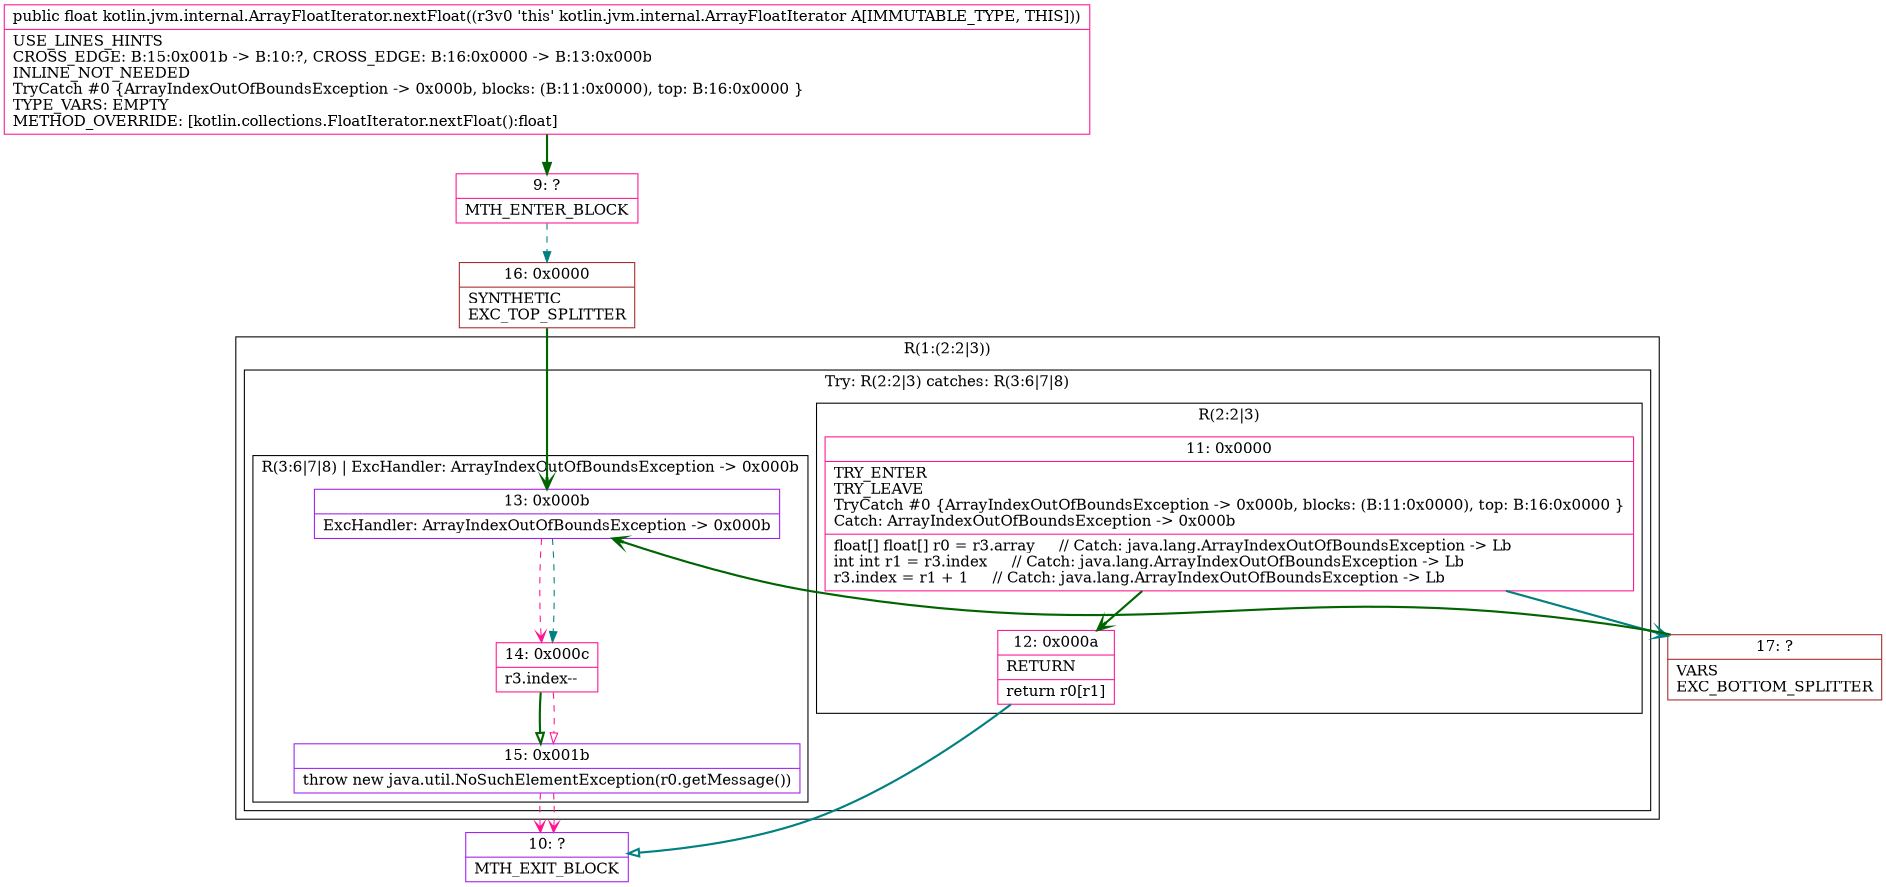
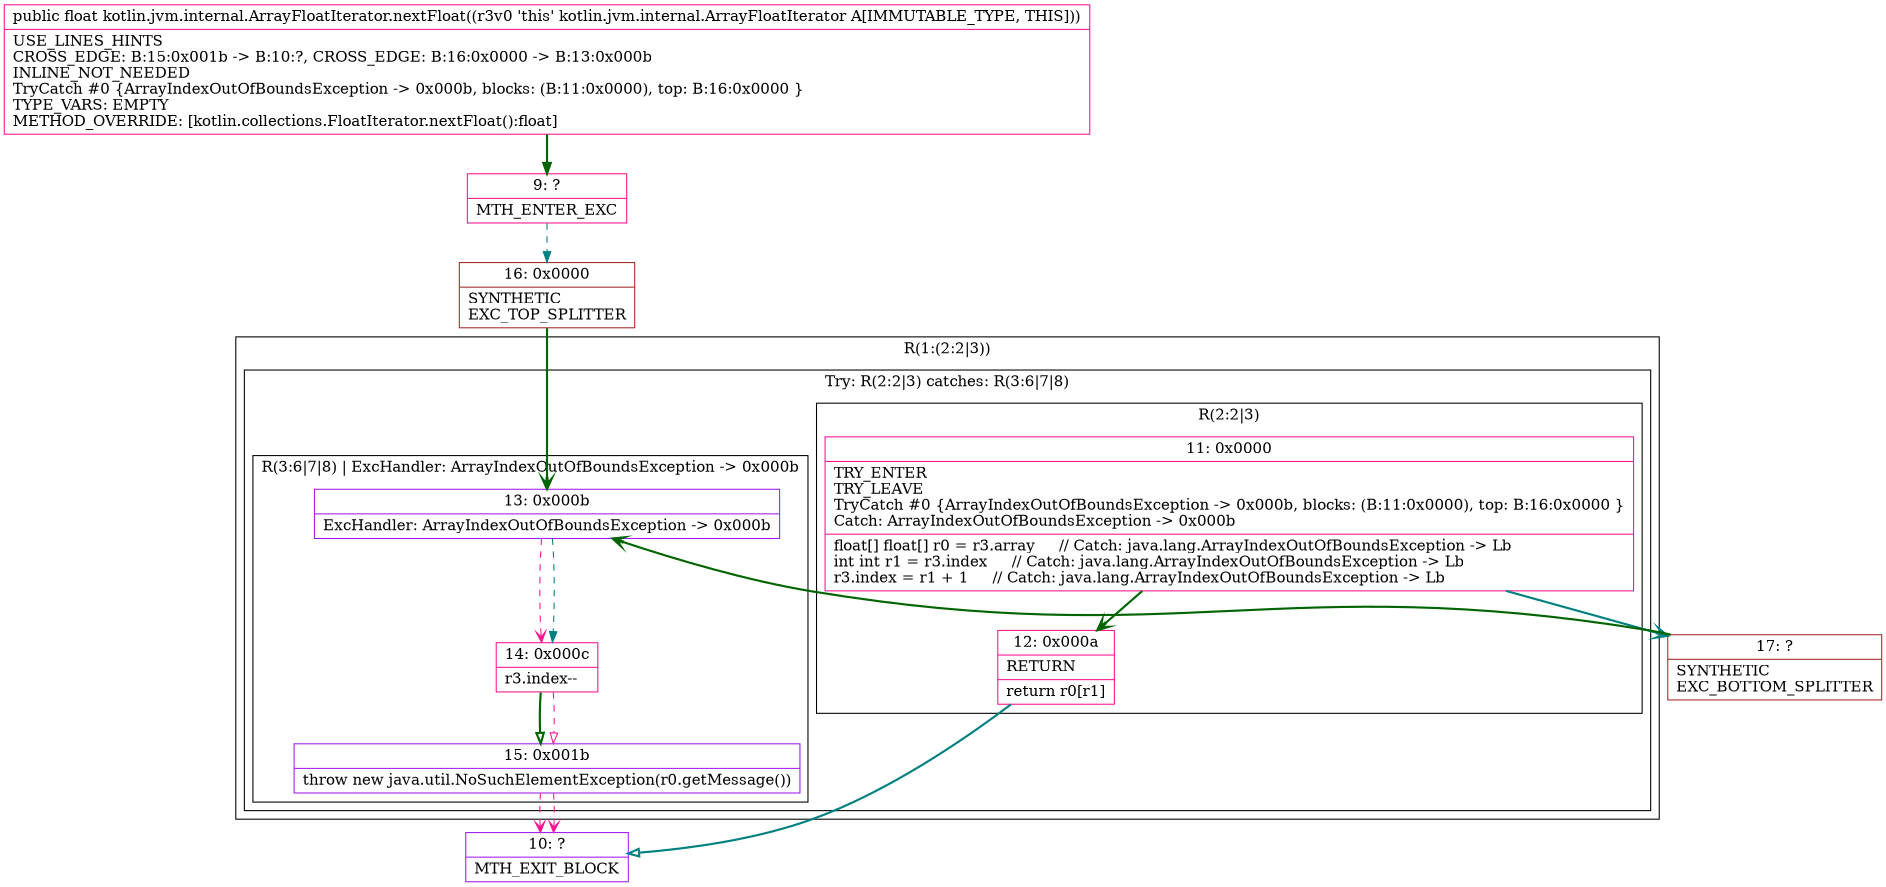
(547, 210) -> (547, 210)
(1698, 671) -> (1723, 671)
